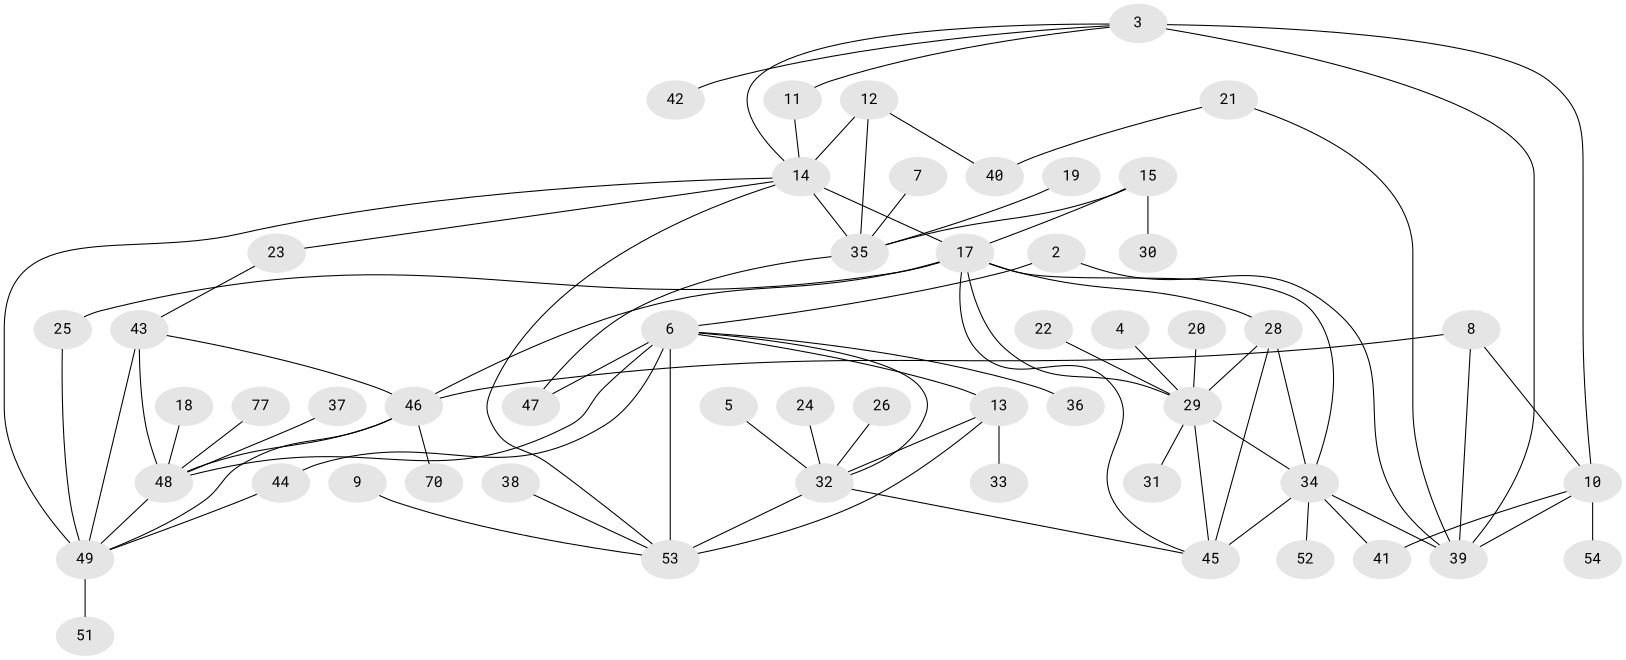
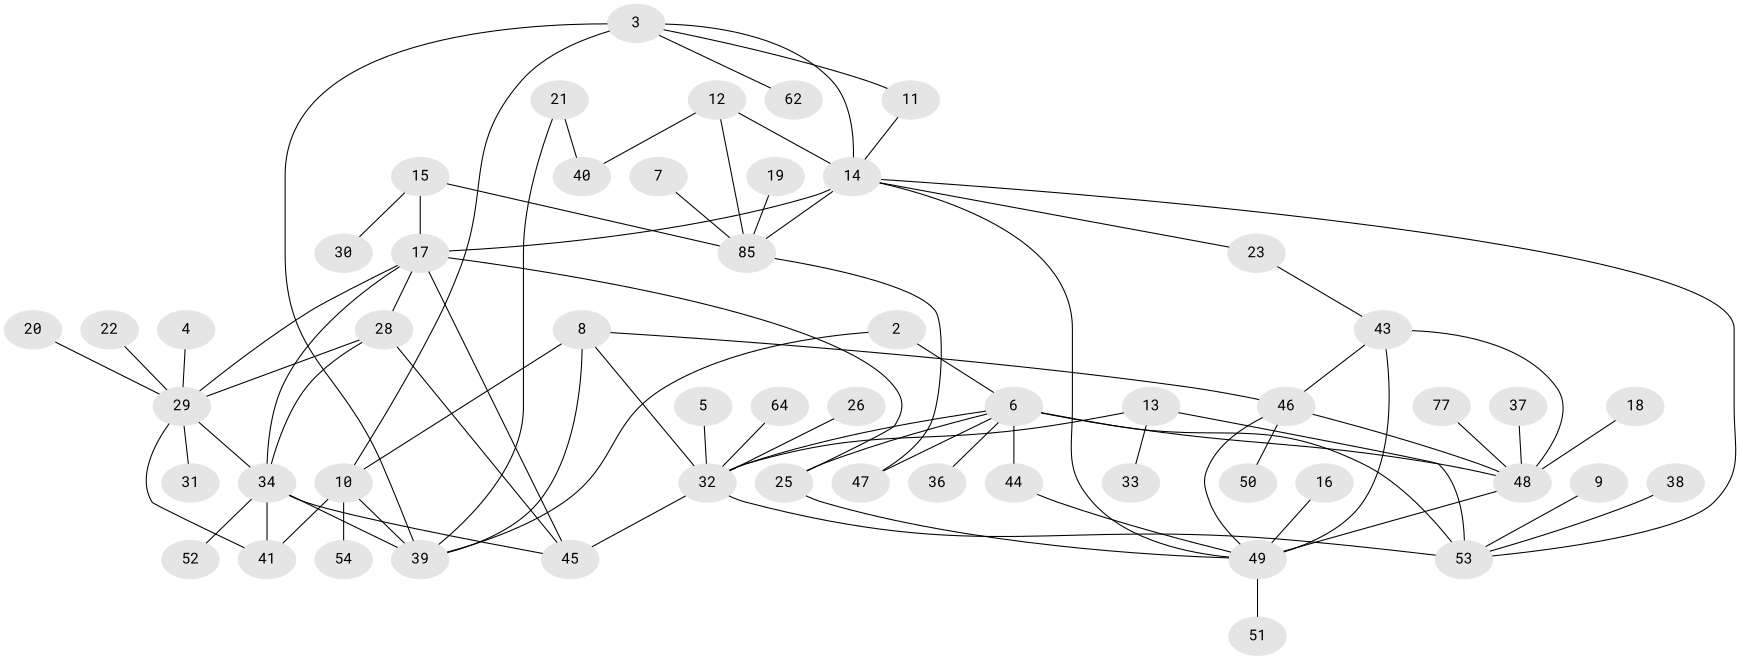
(676, 100) -> (794, 100)
(860, 253) -> (747, 253)
(680, 299) -> none
(838, 358) -> (937, 427)
(805, 406) -> (780, 406)
none -> (647, 409)
(434, 483) -> (1248, 483)
(1202, 483) -> (160, 507)
none -> (1325, 483)
